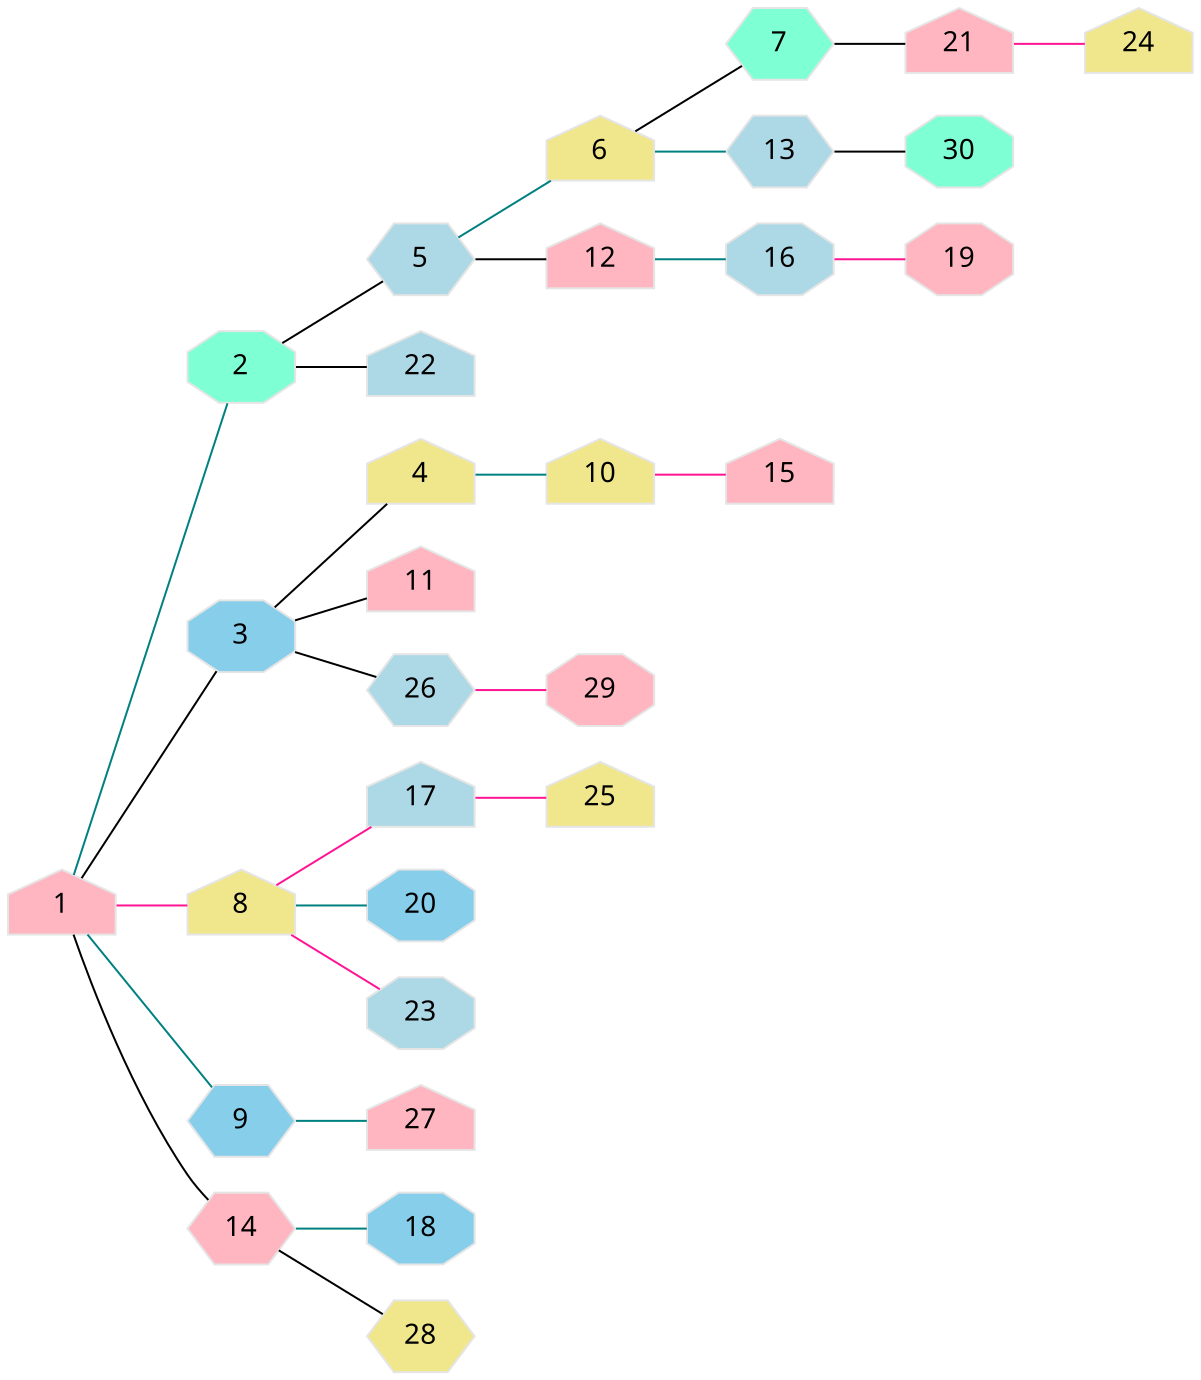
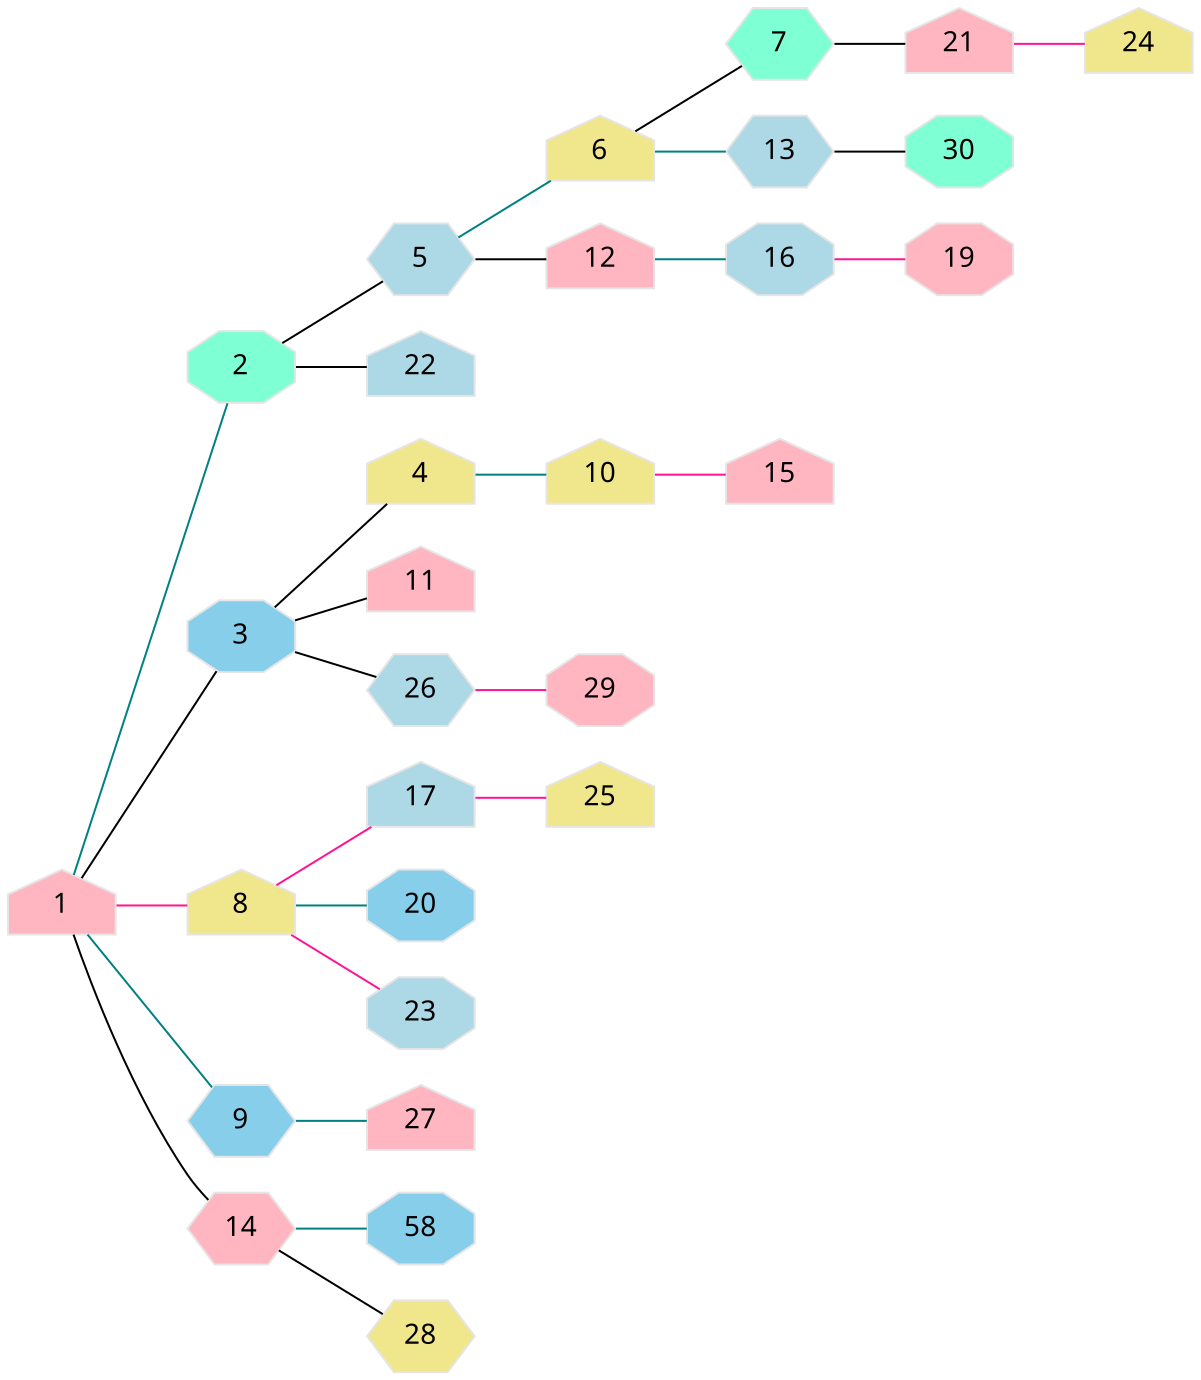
(421, 1229) -> (421, 1229)
